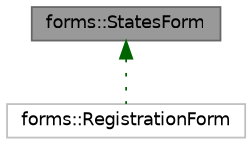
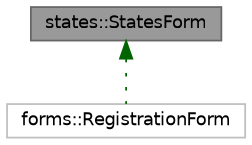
(126, 24) -> (126, 24)
